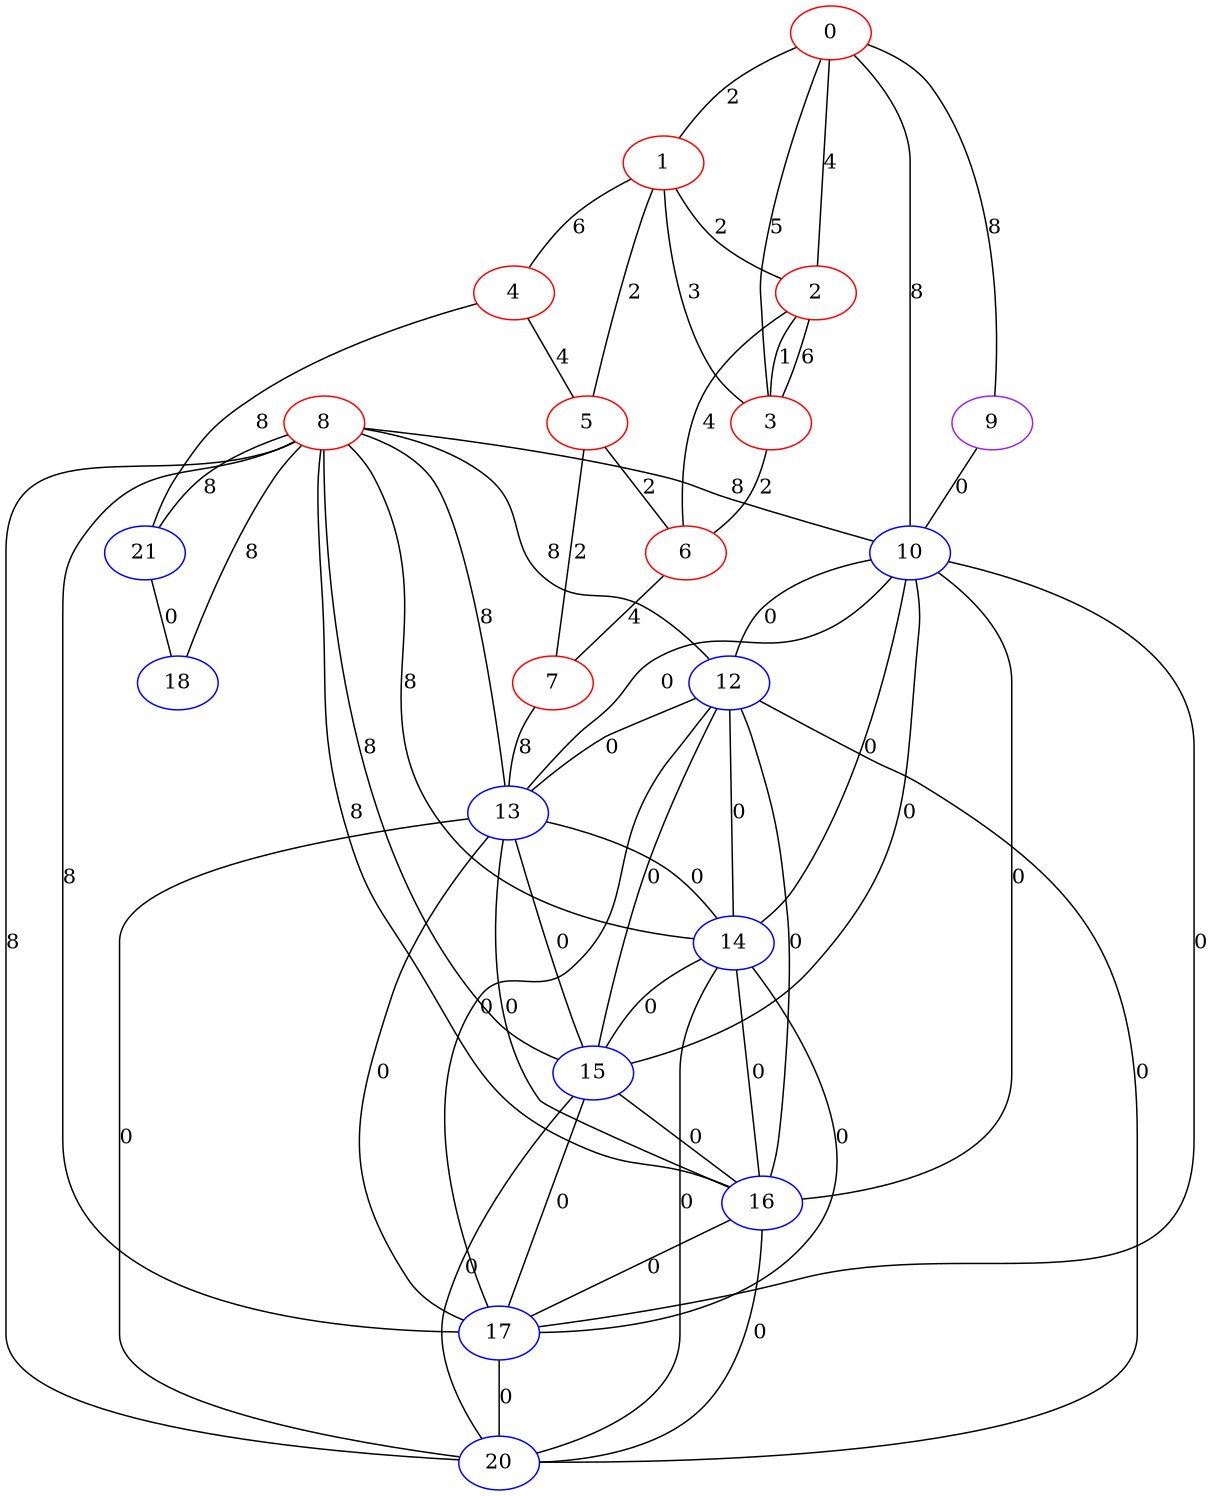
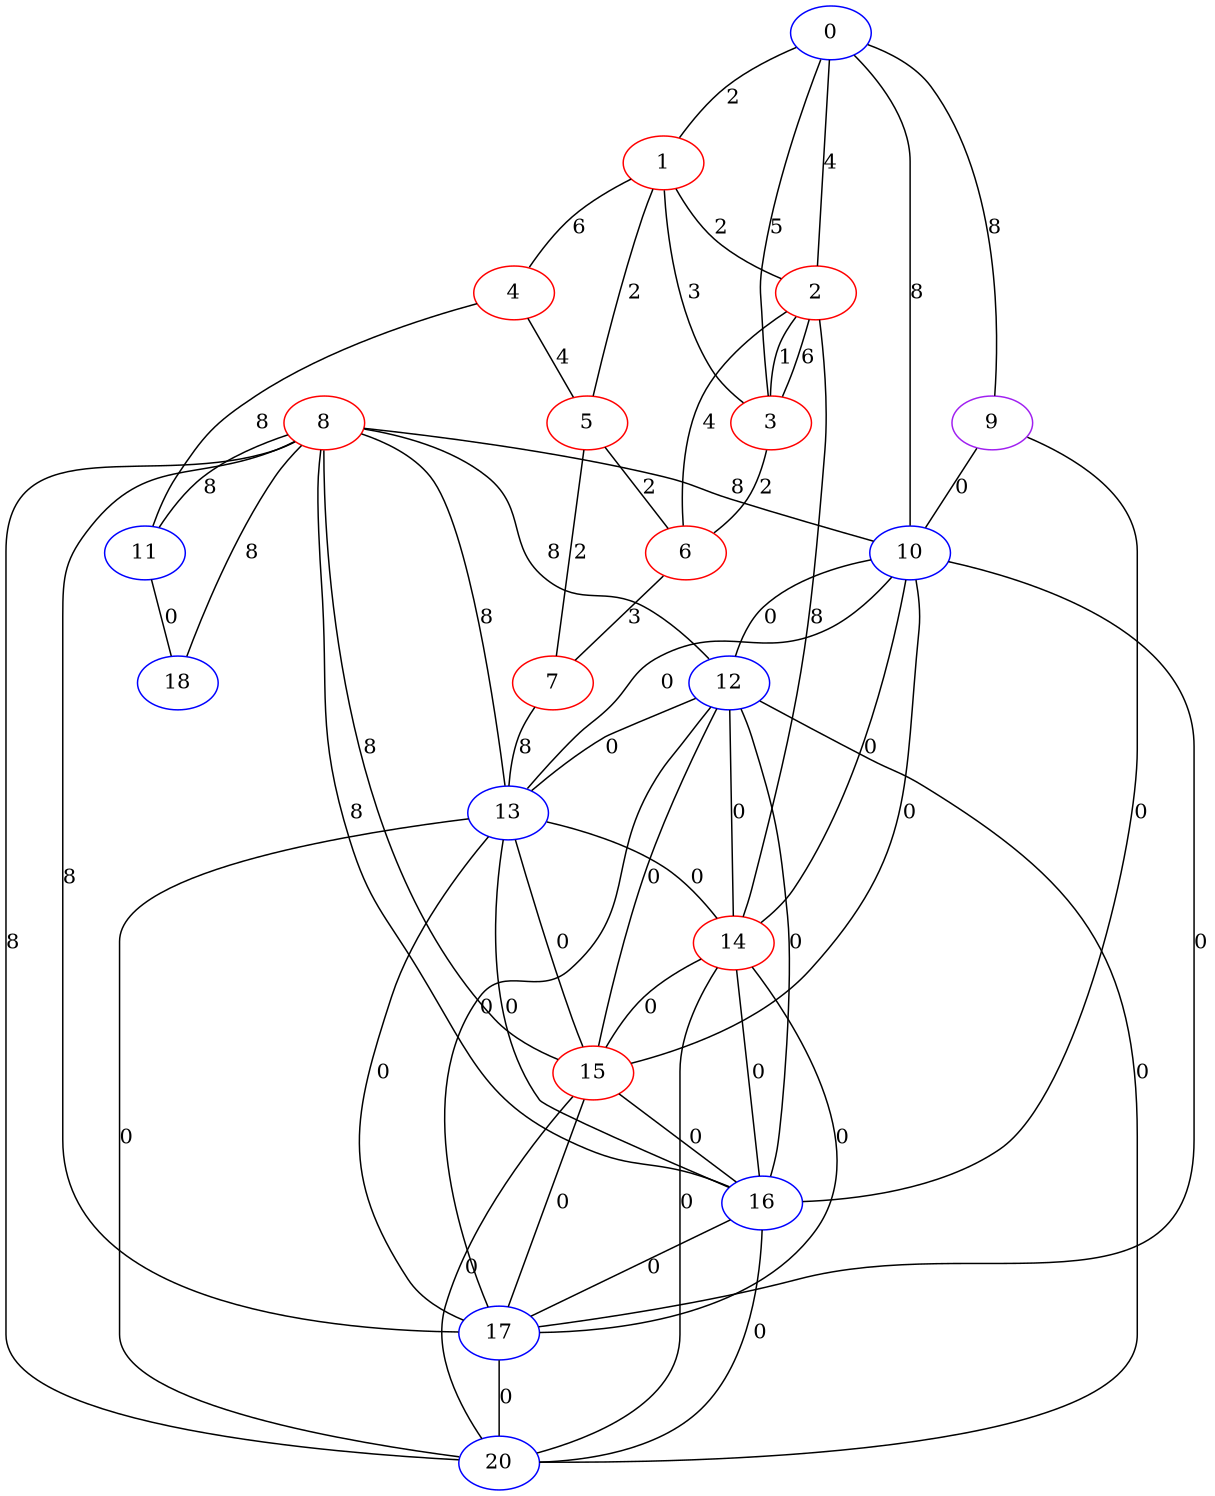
(831, 33) -> (831, 33)
(145, 553) -> (145, 553)
(635, 618) -> (635, 618)
(414, 772) -> (808, 621)
(734, 943) -> (734, 943)
(1012, 943) -> (1118, 884)
(593, 1073) -> (593, 1073)
